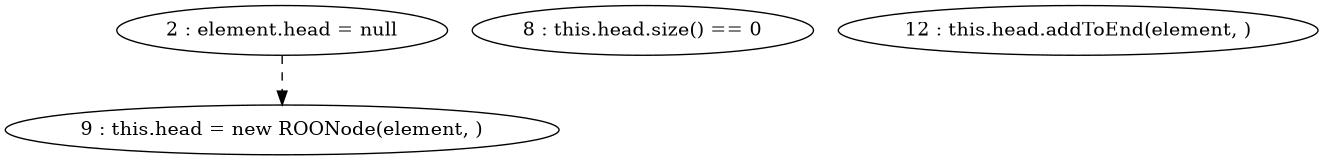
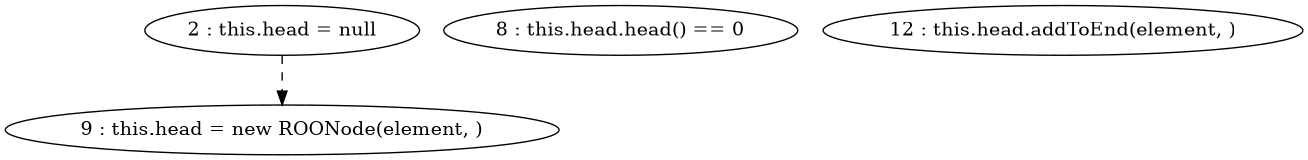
(282, 30) -> (282, 30)
(643, 30) -> (621, 30)
